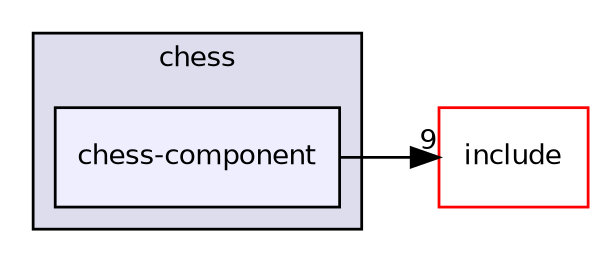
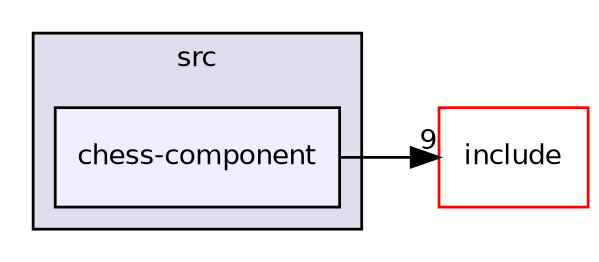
(197, 59) -> (197, 59)
